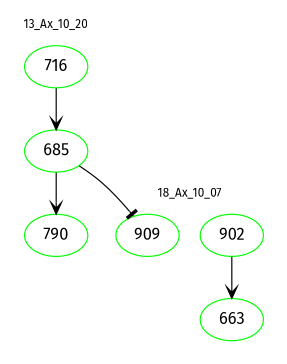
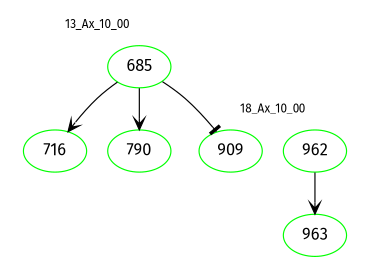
(56, 25) -> (97, 25)
(56, 103) -> (95, 100)
(190, 194) -> (273, 109)
(232, 235) -> (315, 151)
(232, 320) -> (315, 235)
